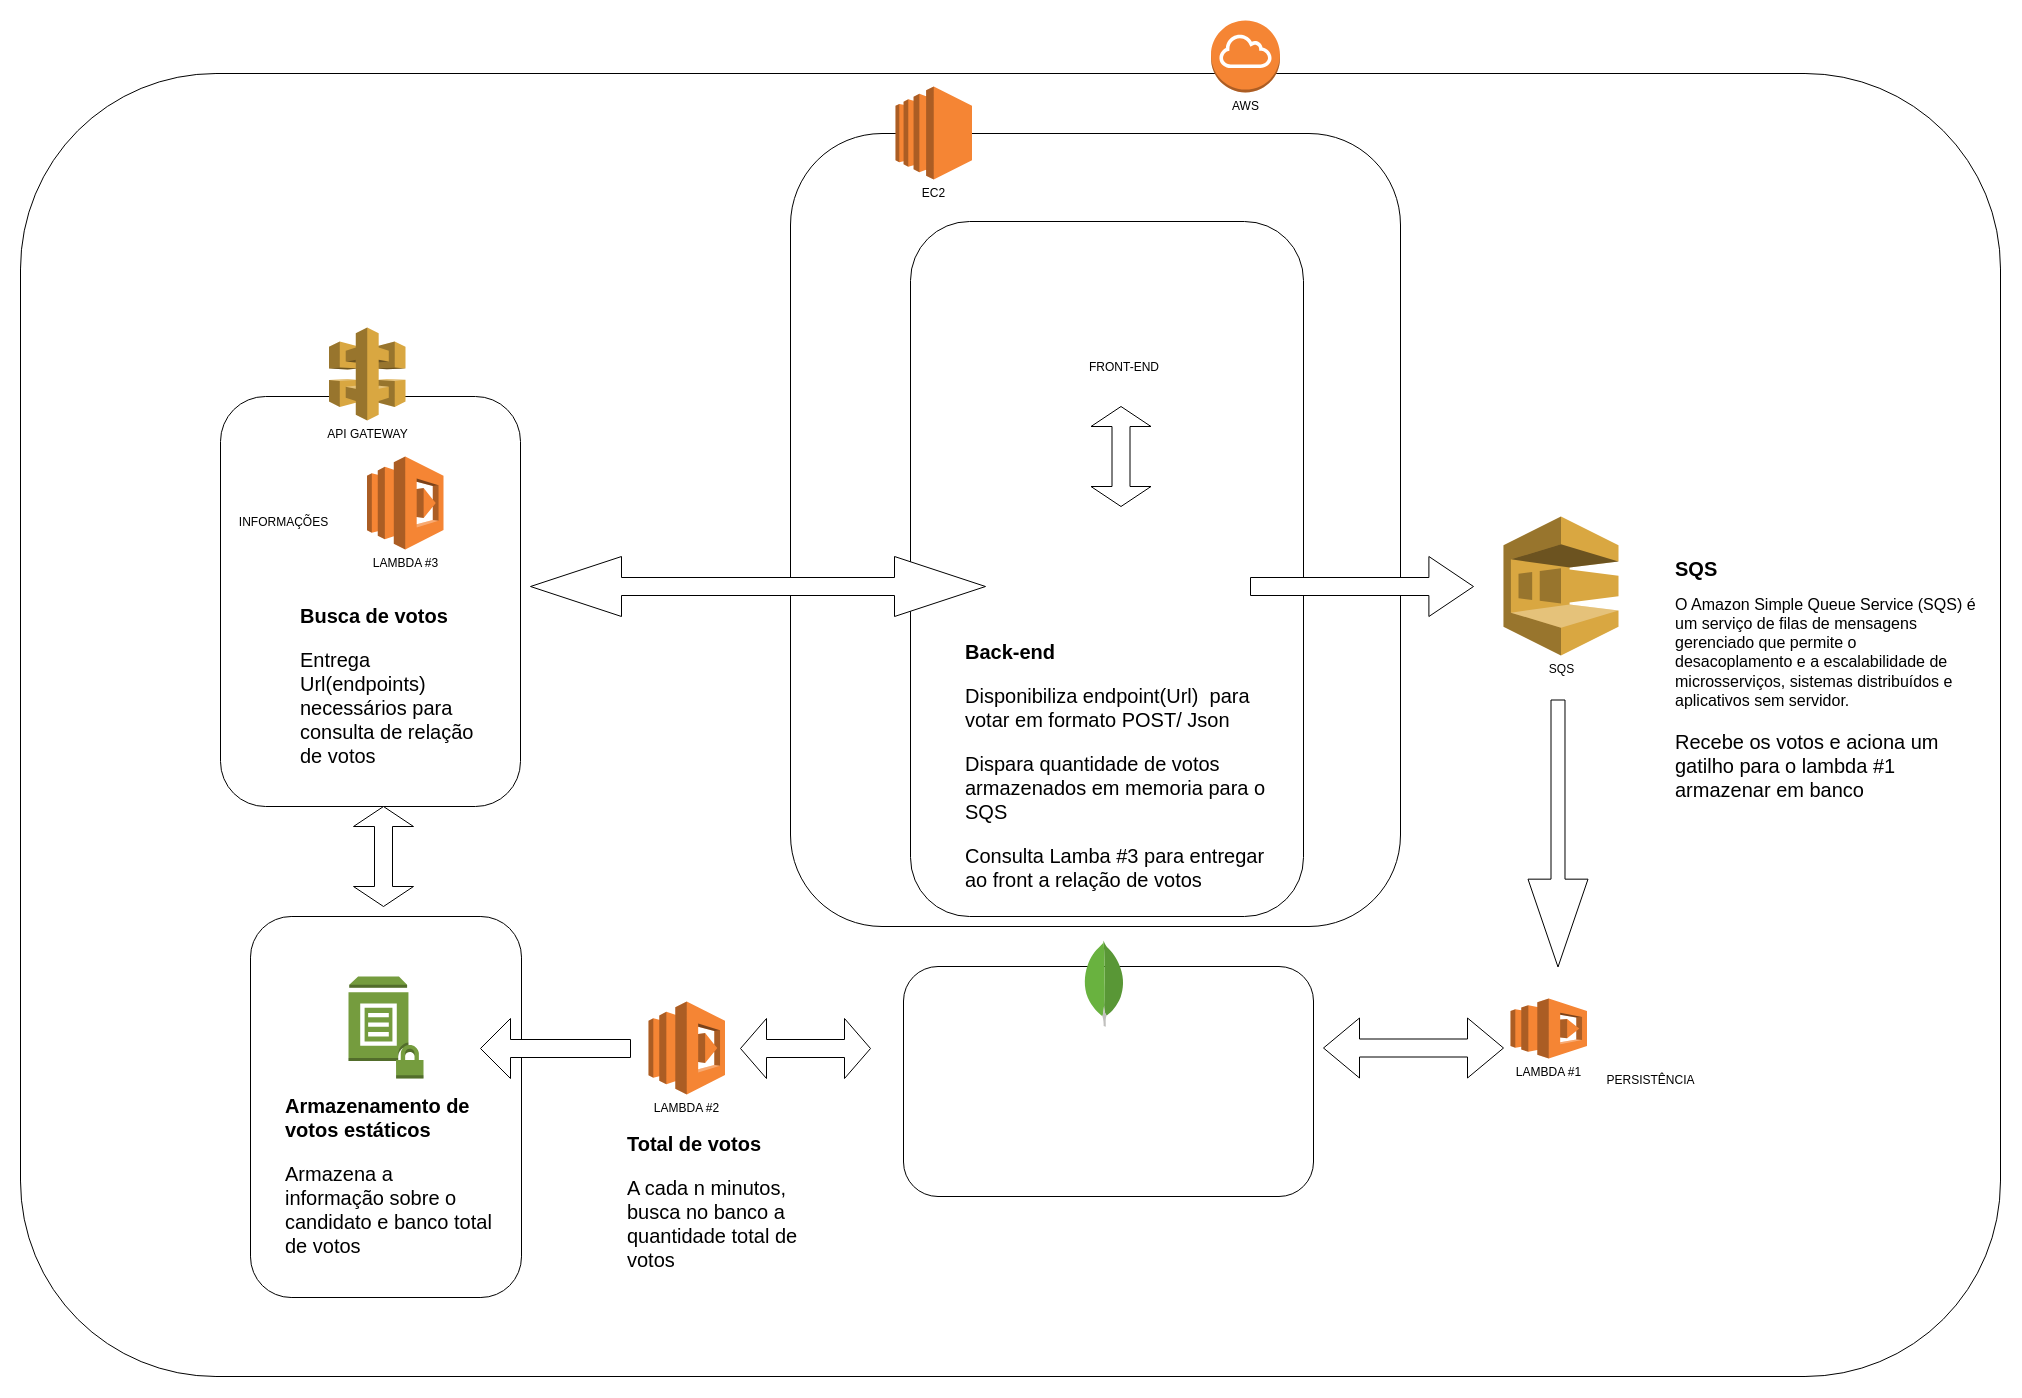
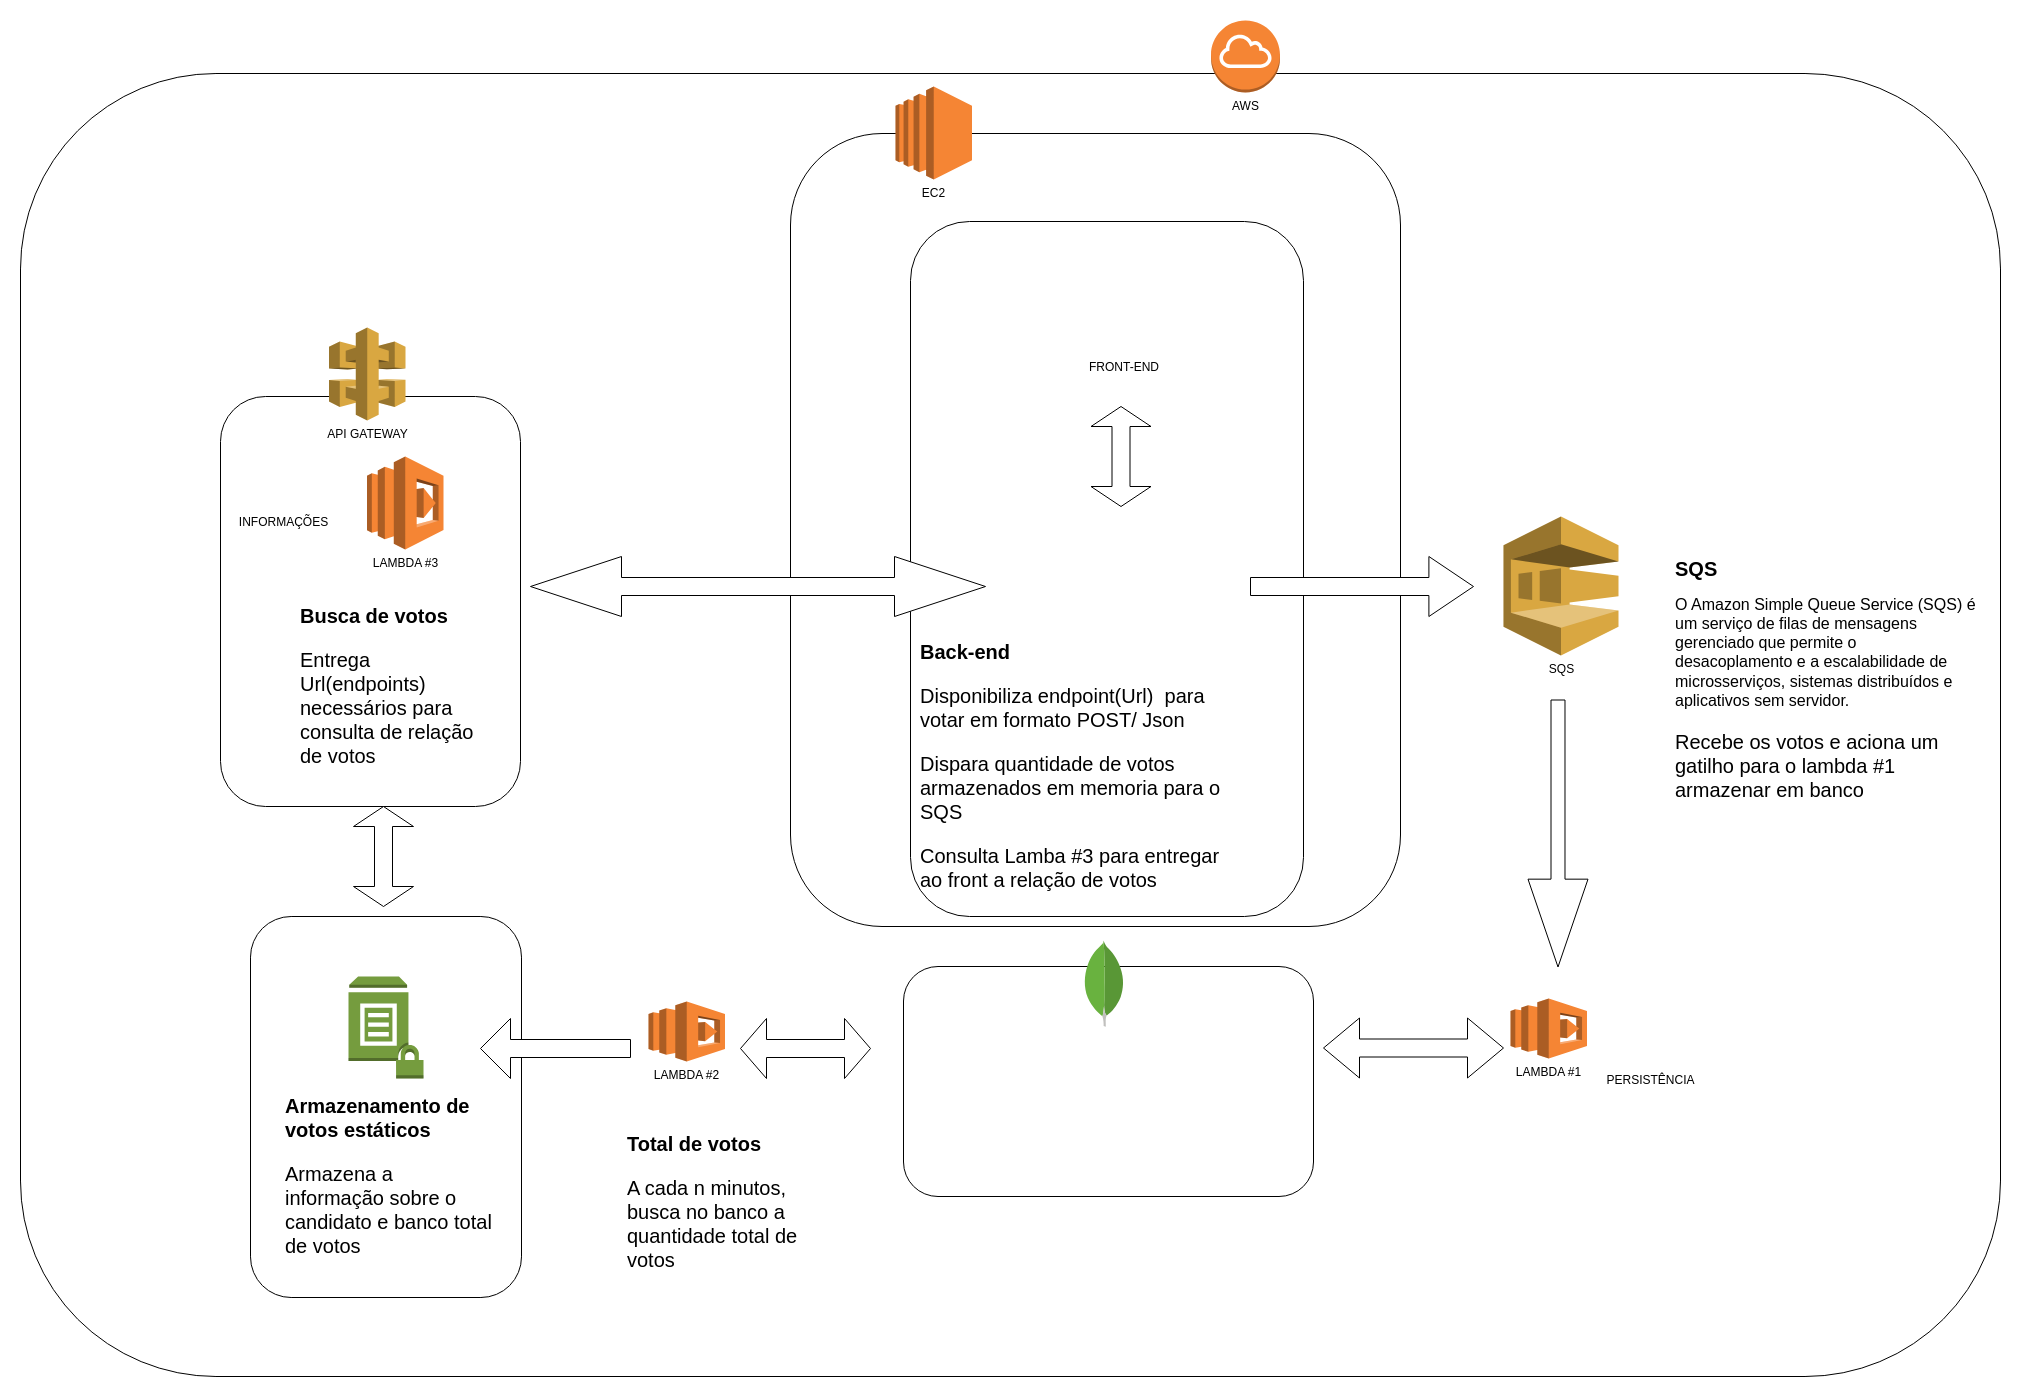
(1116, 772) -> (1071, 772)
(687, 1048) -> (687, 1032)
